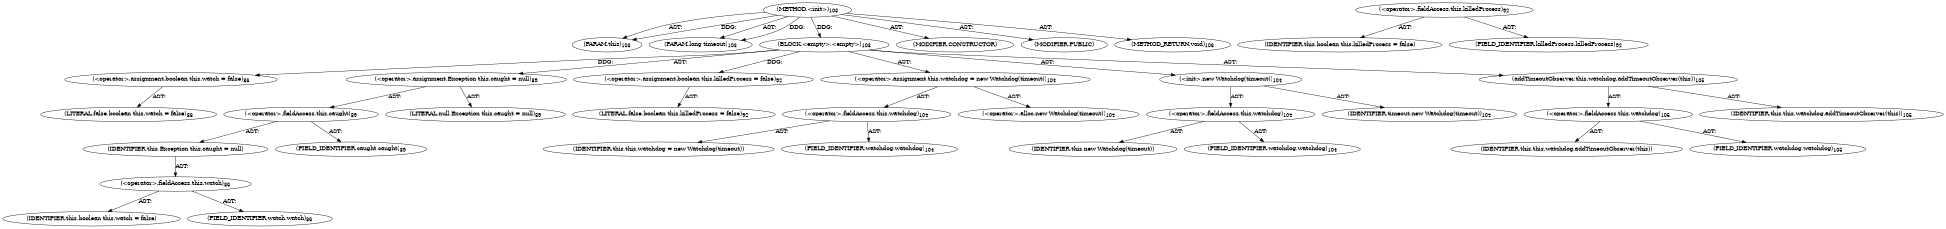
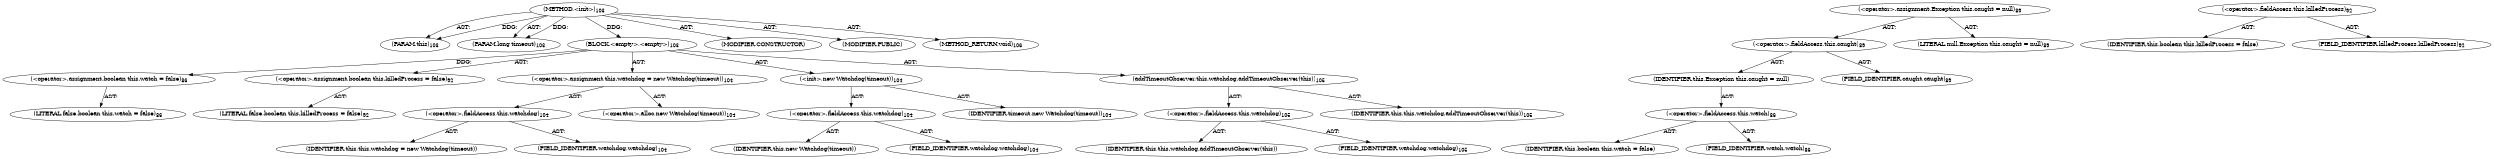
(651, 62) -> none
(776, 62) -> (522, 62)
